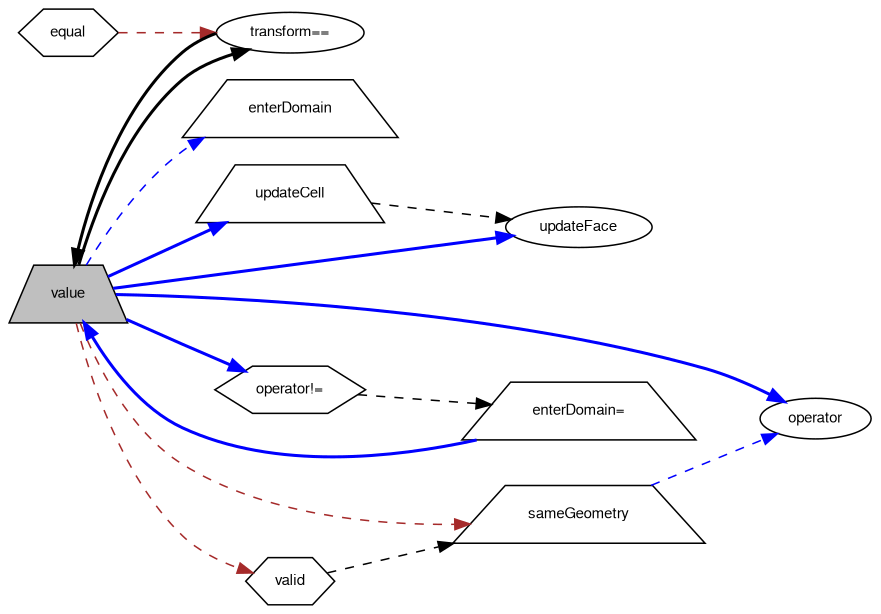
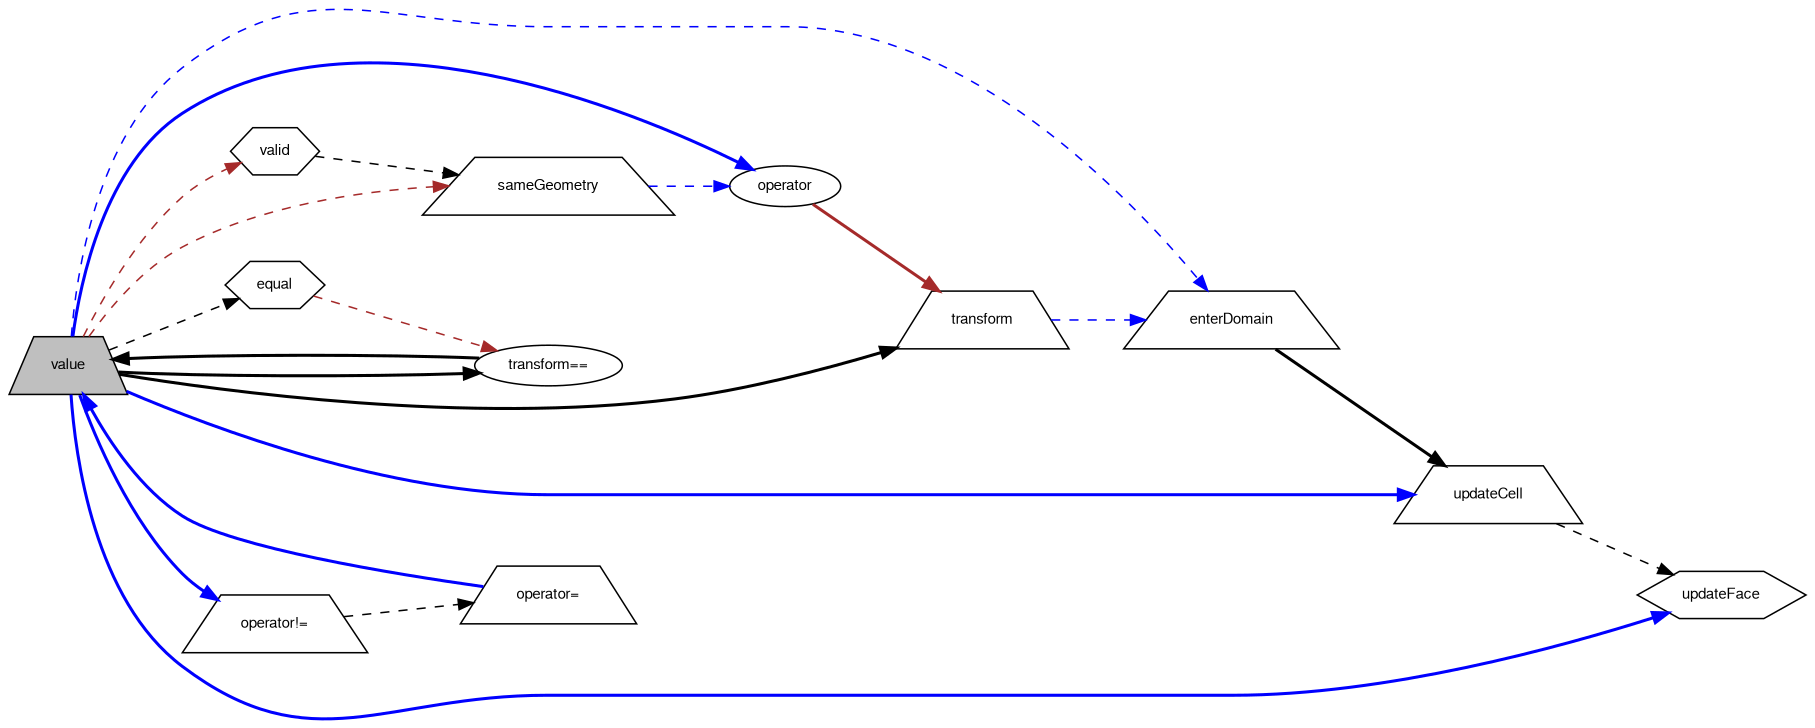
(579, 227) -> (1722, 595)
none -> (982, 320)
none -> (167, 327)
(290, 390) -> (275, 624)
none -> (1354, 403)
(579, 411) -> (549, 595)
